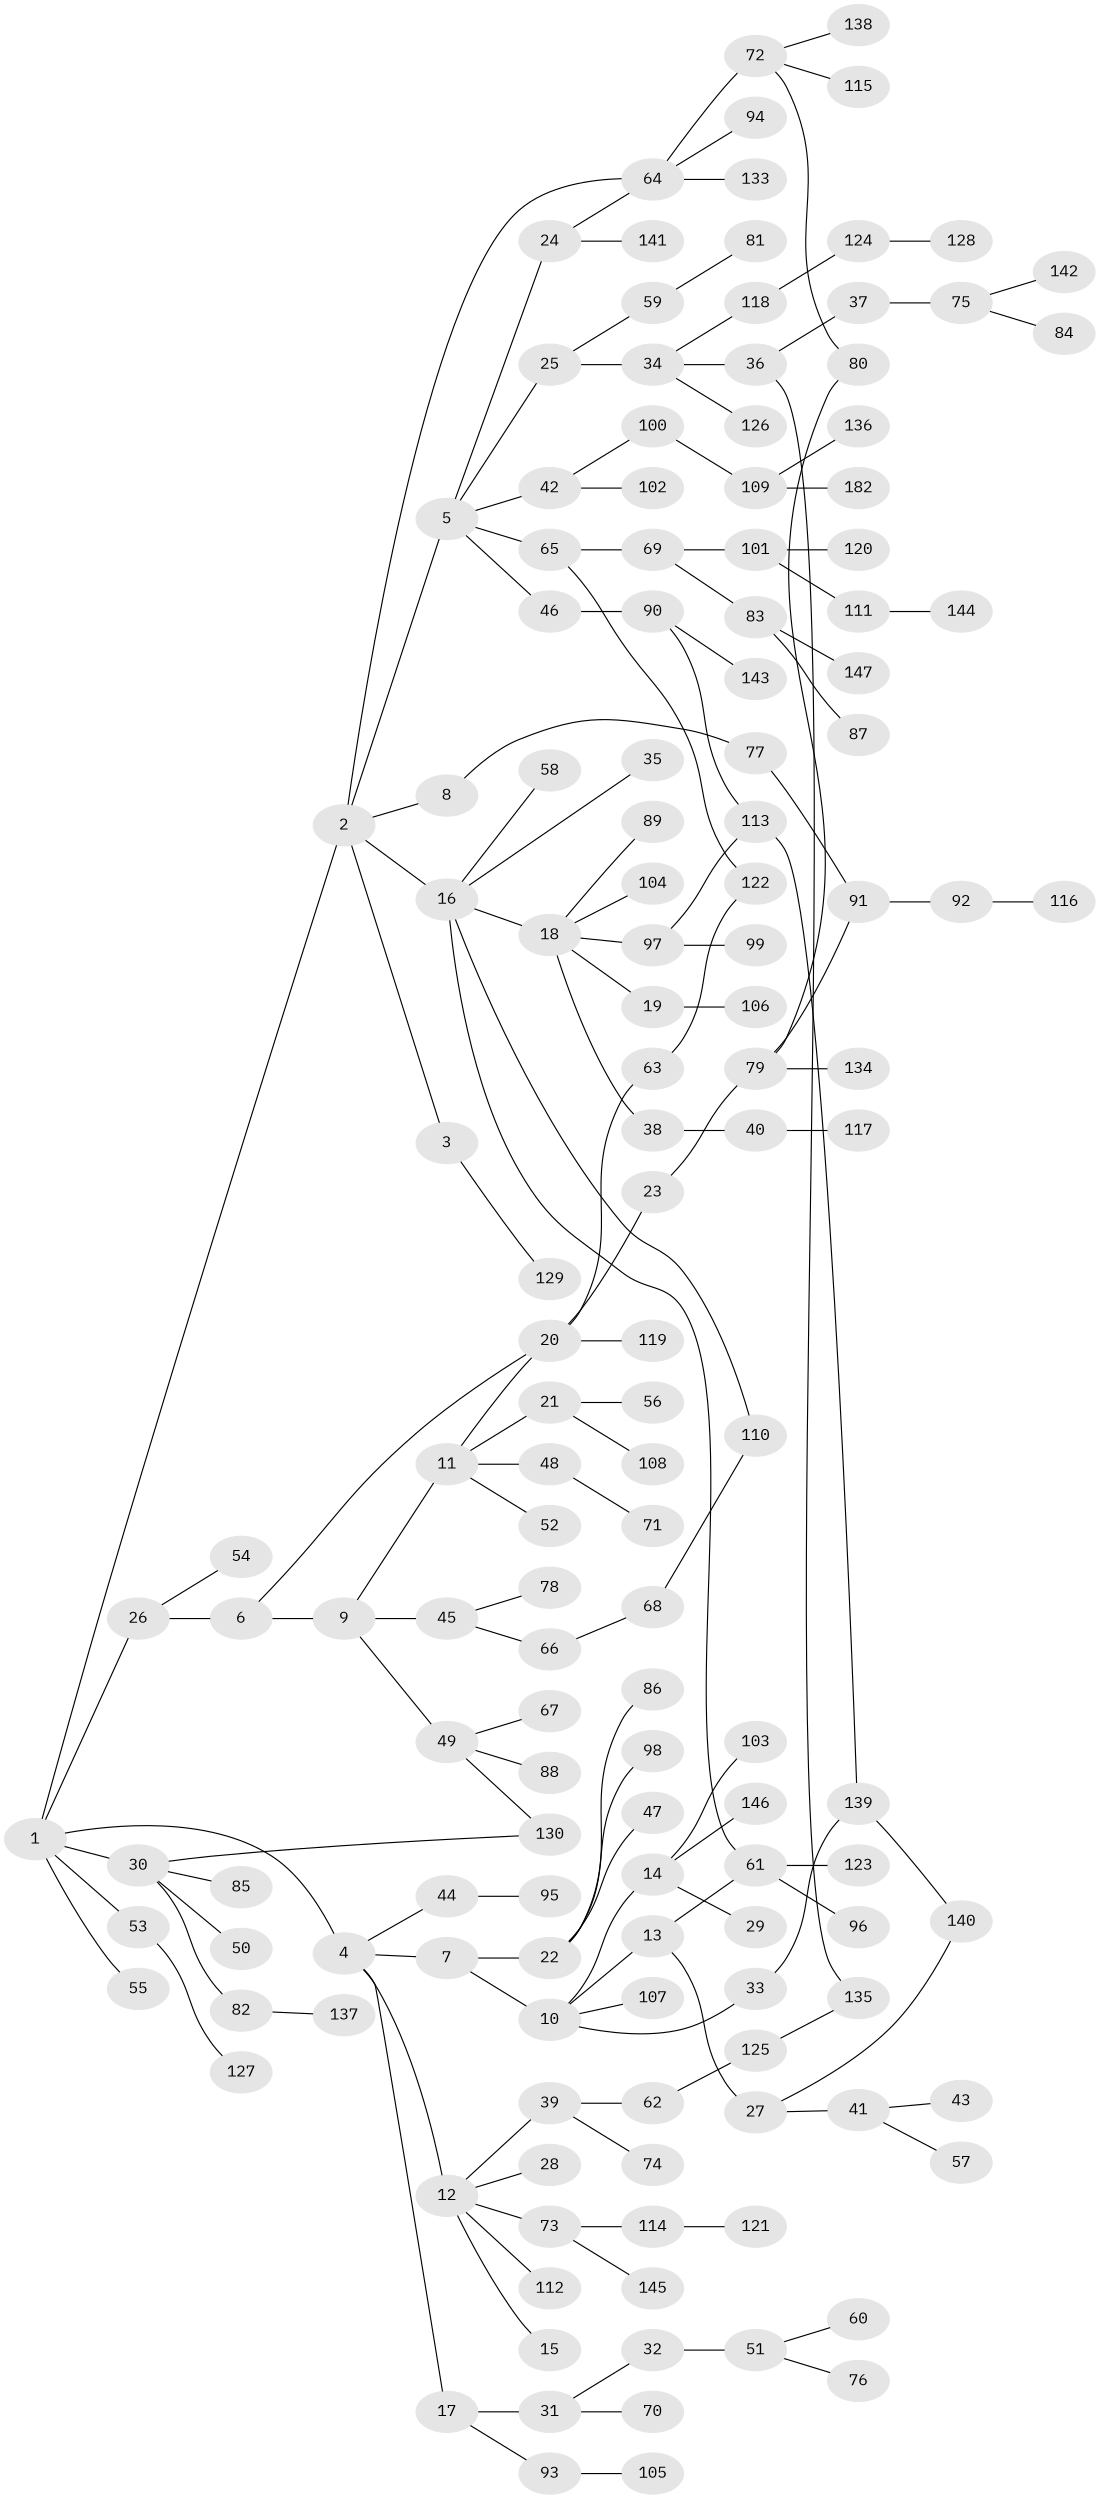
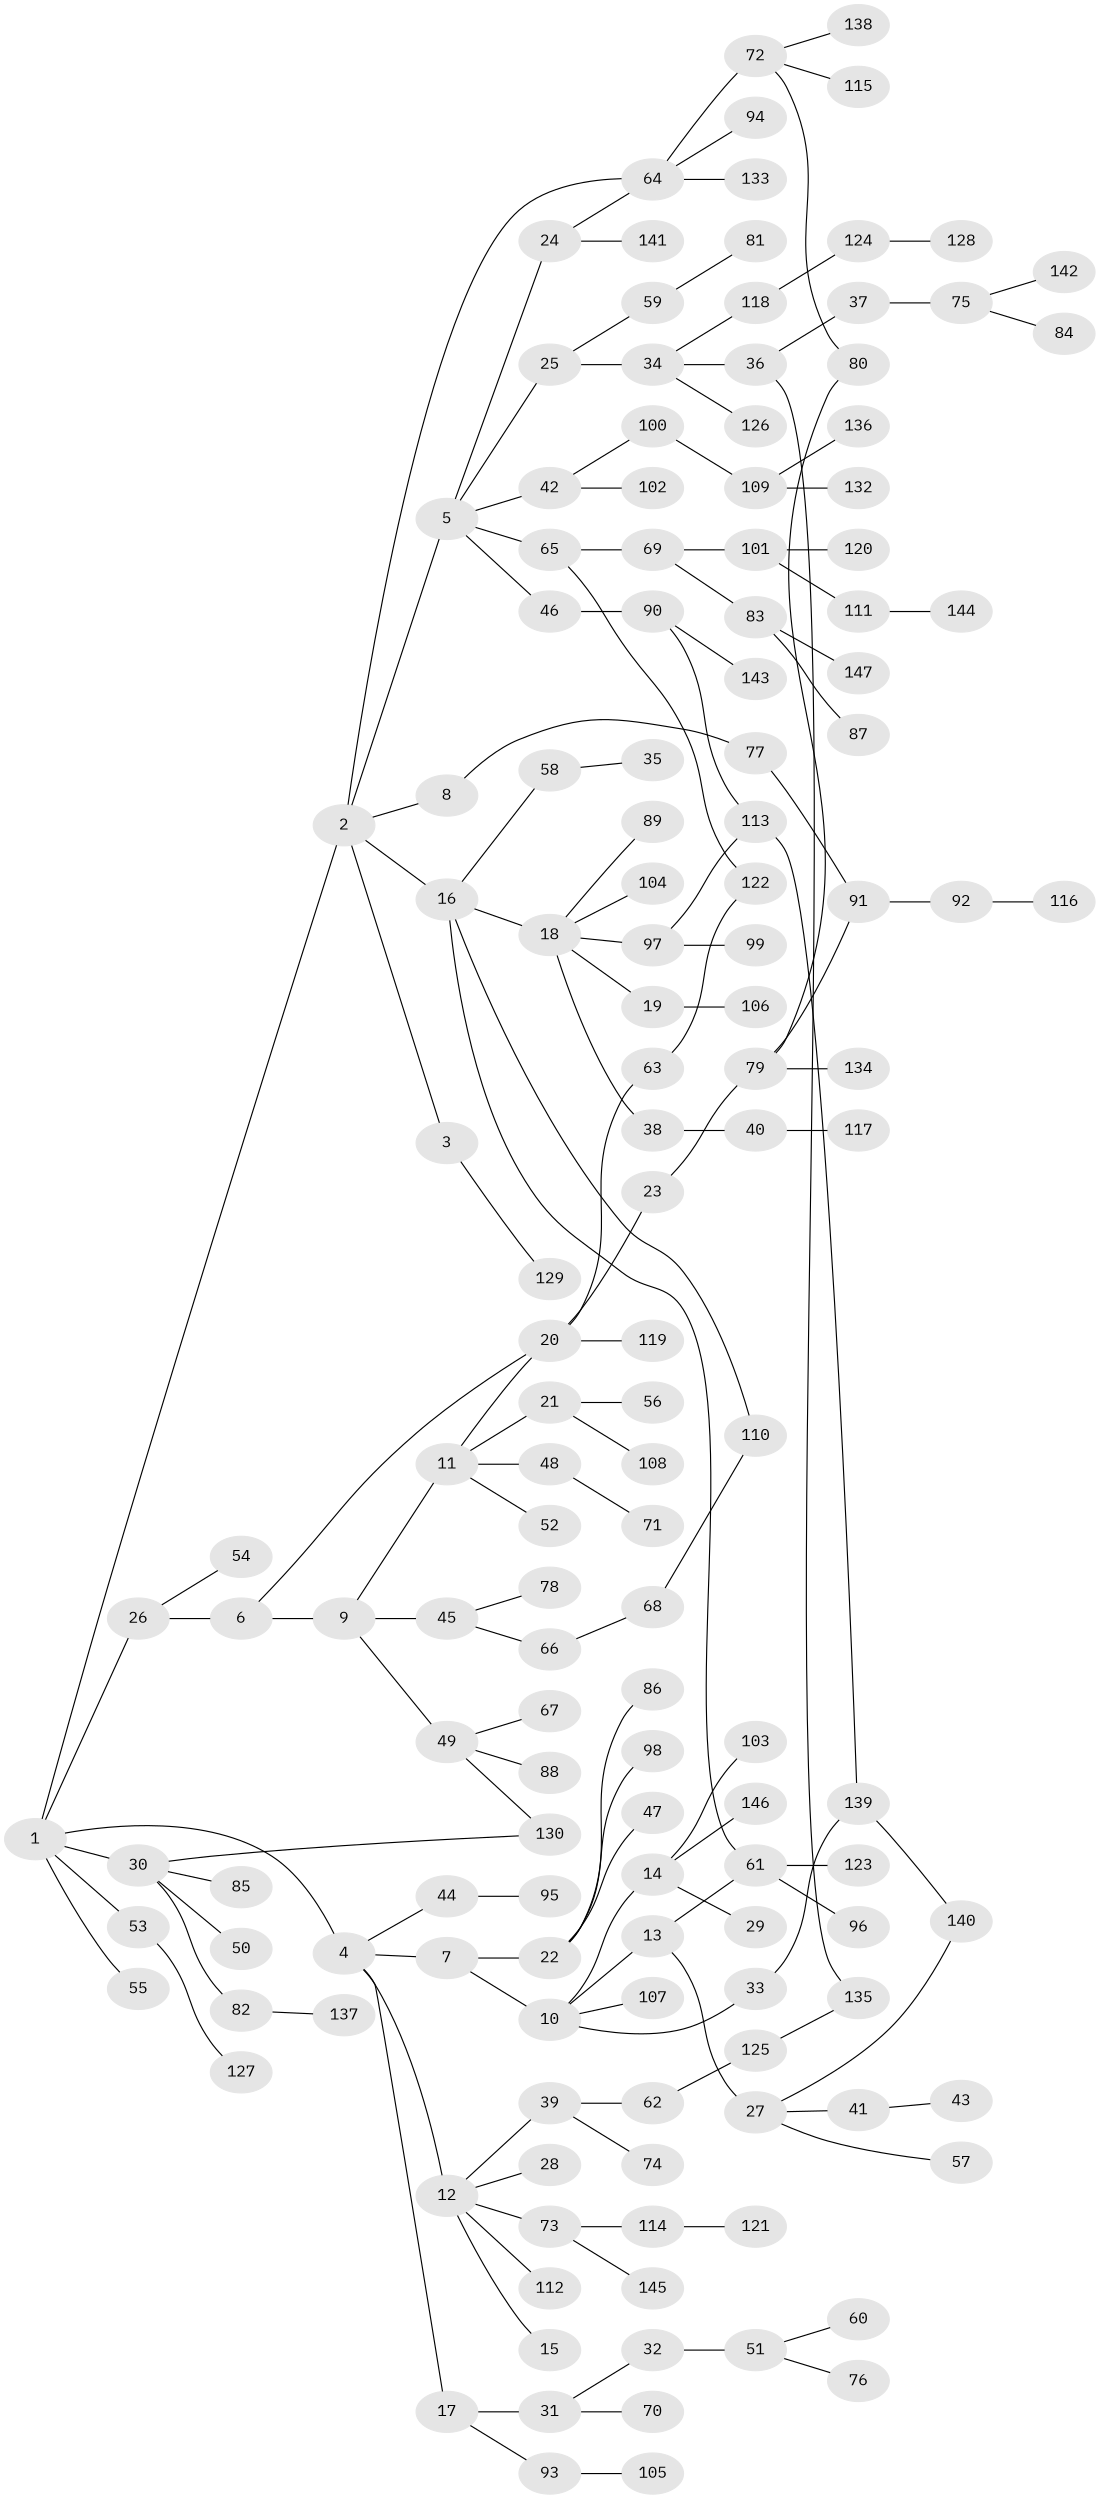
(858, 488) -> (858, 488)
(550, 830) -> (601, 765)
(910, 2136) -> (854, 2148)
